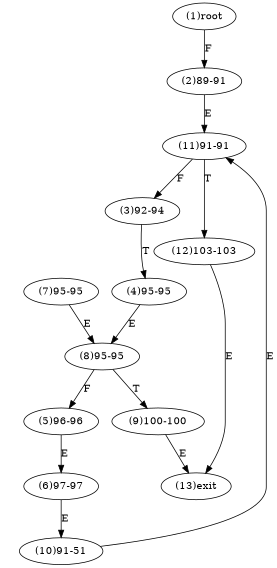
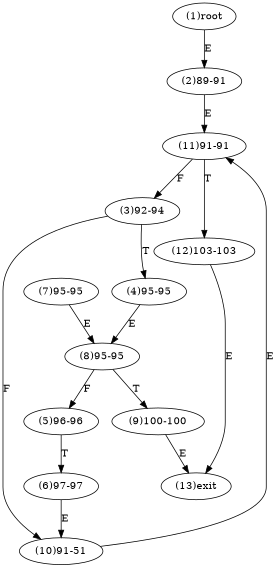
(208, 49) -> (208, 49)
none -> (3, 349)
(65, 454) -> (65, 454)
